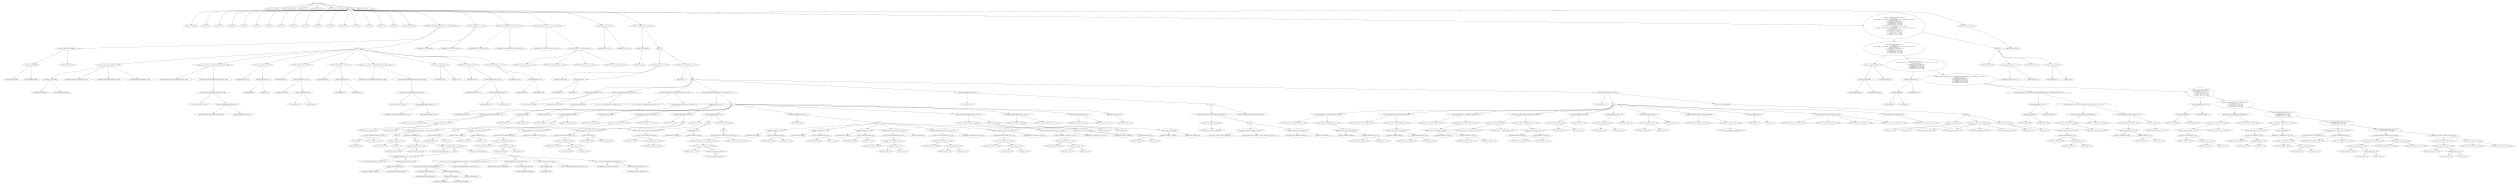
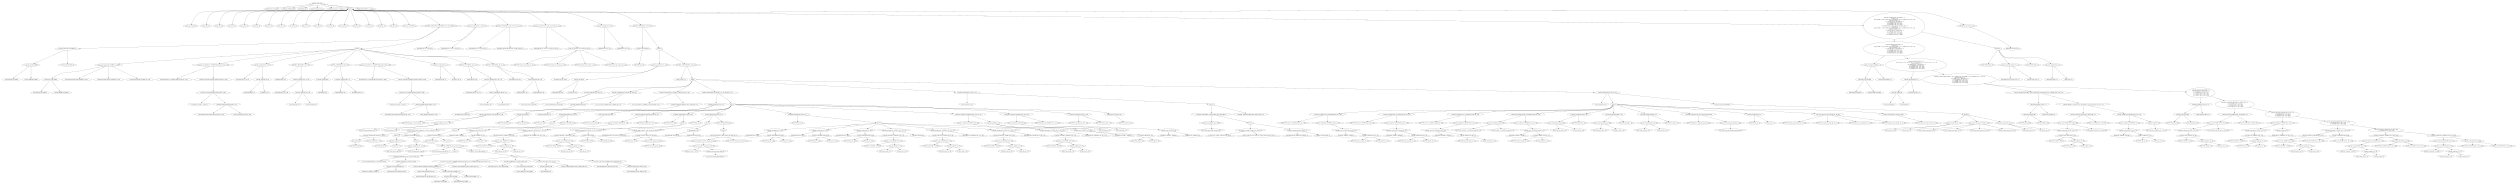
none -> (322, 93)
none -> (614, 136)
